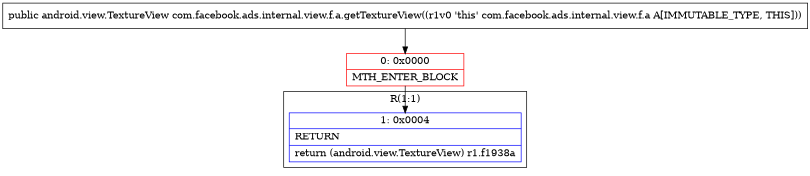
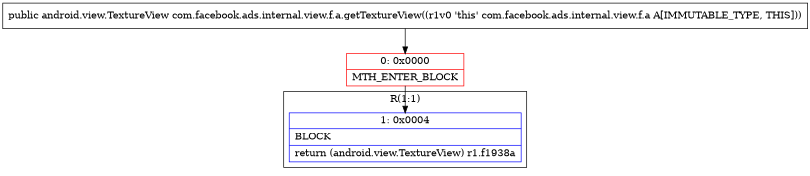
(317, 137) -> (313, 137)
